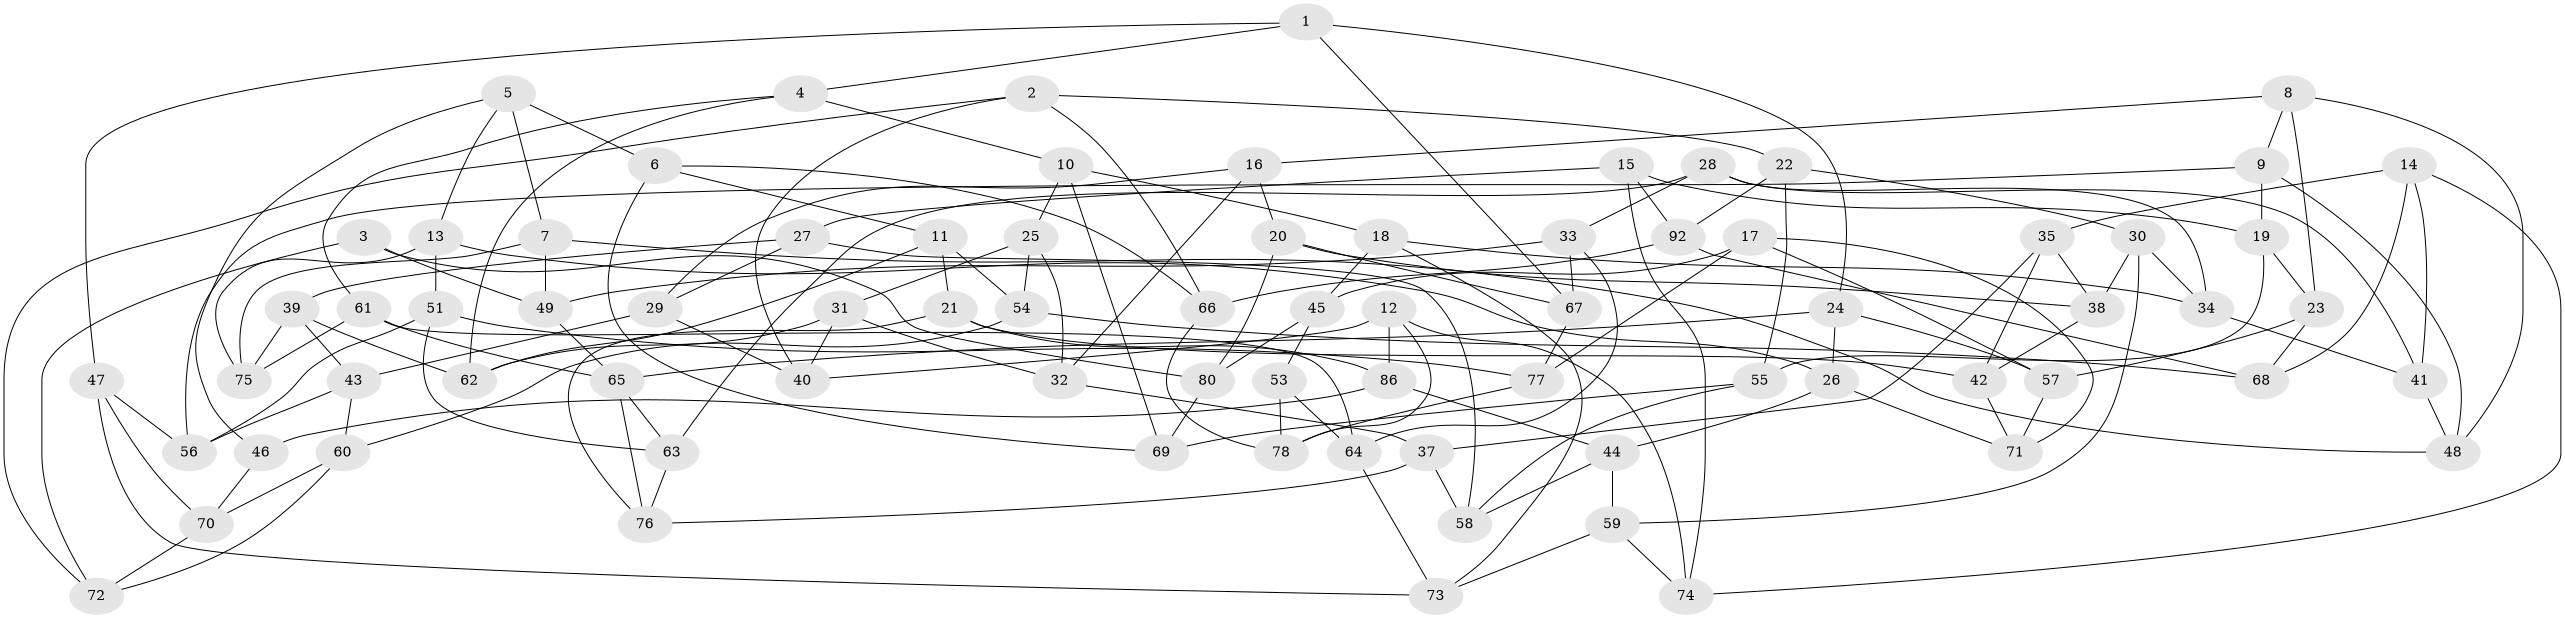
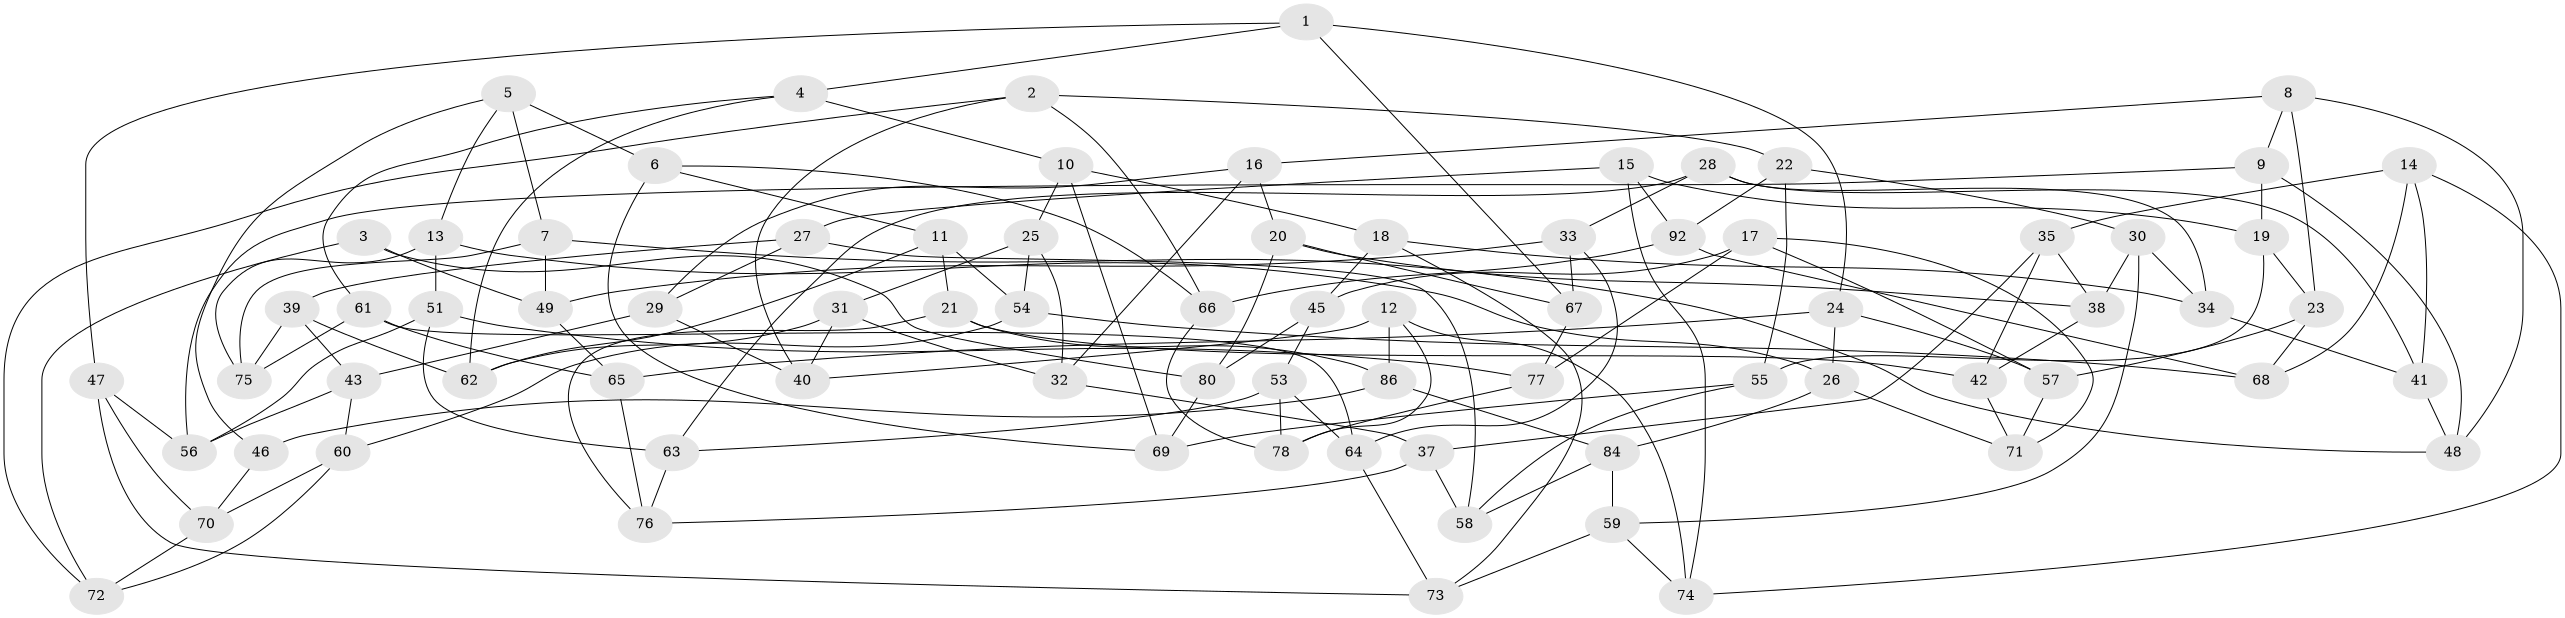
(645, 417) -> (994, 431)
(1613, 453) -> (1613, 453)
